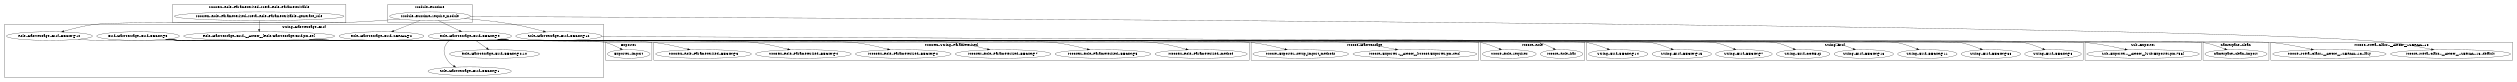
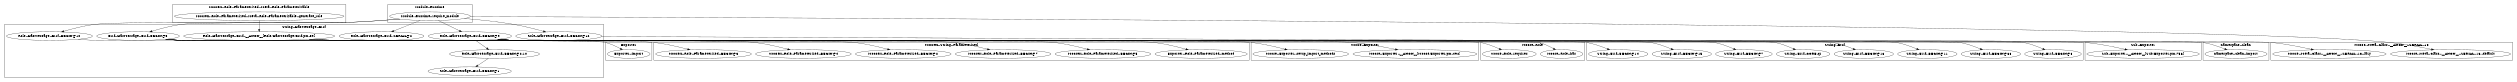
none -> (275, 23)
(1365, 45) -> (1365, 45)
(444, 53) -> (483, 62)
(1201, 54) -> (1201, 54)
